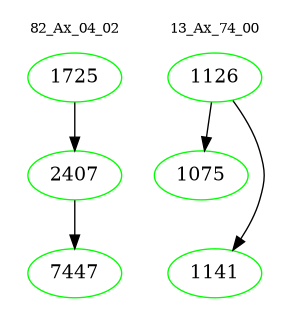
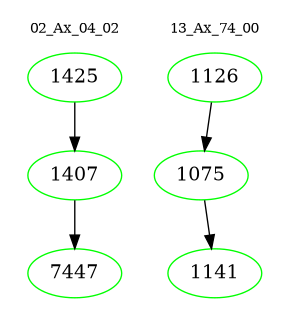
(75, 29) -> (75, 29)
(75, 78) -> (75, 78)
(264, 169) -> (207, 218)
(75, 175) -> (75, 175)
